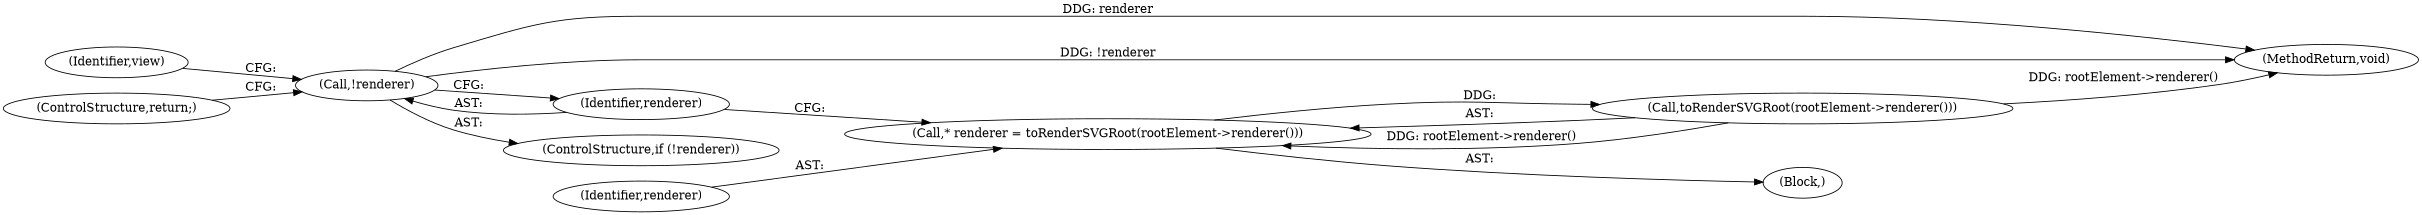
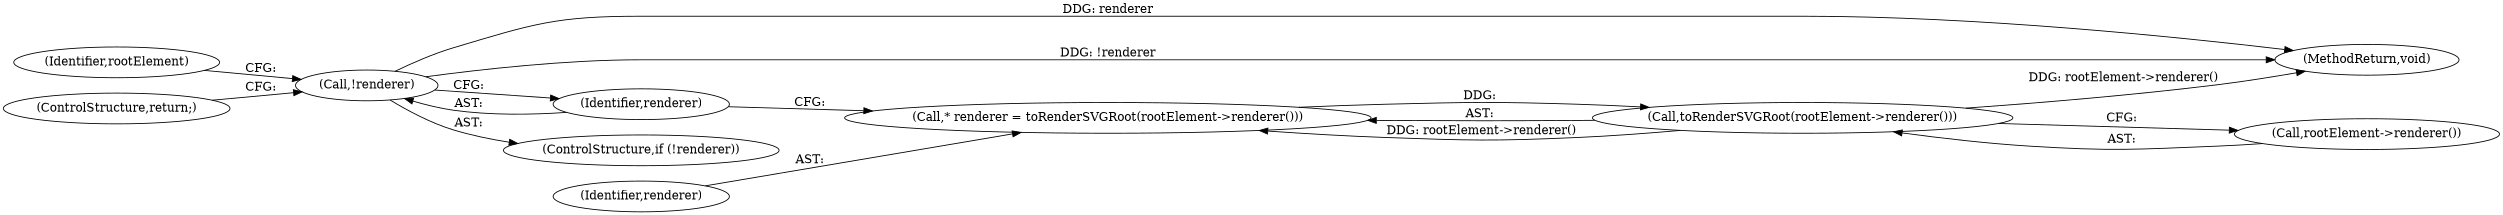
(117, 62) -> (117, 62)
none -> (2367, 134)
(1803, 183) -> none
